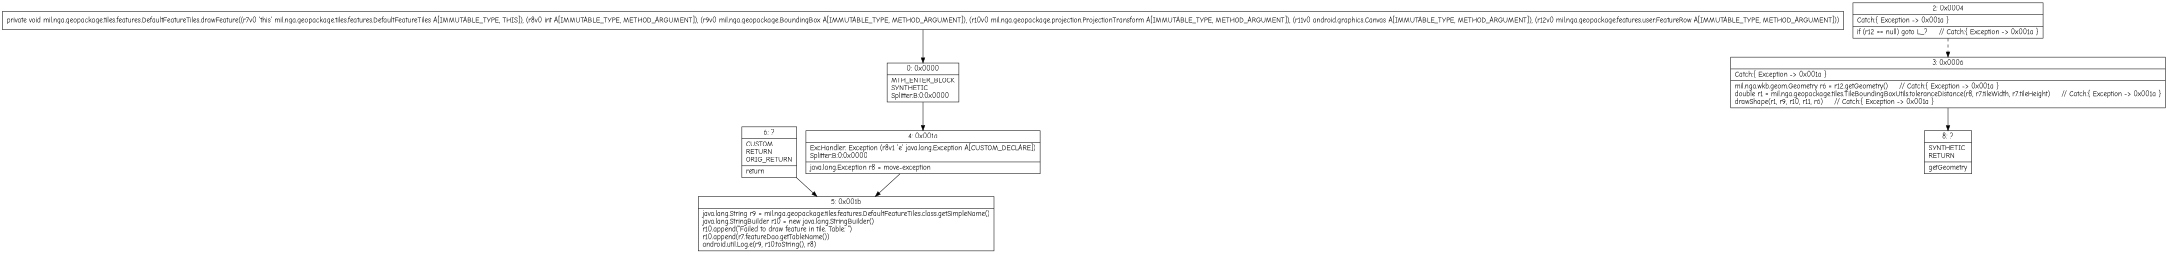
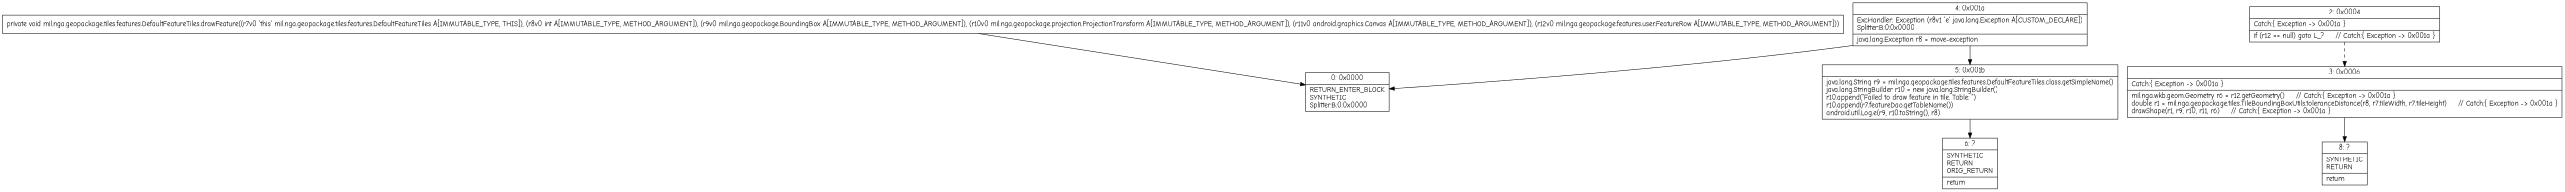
(923, 80) -> (1347, 90)
(923, 114) -> (1624, 70)
(760, 144) -> (1965, 156)
(1948, 168) -> (2336, 179)
(805, 185) -> (1970, 126)
